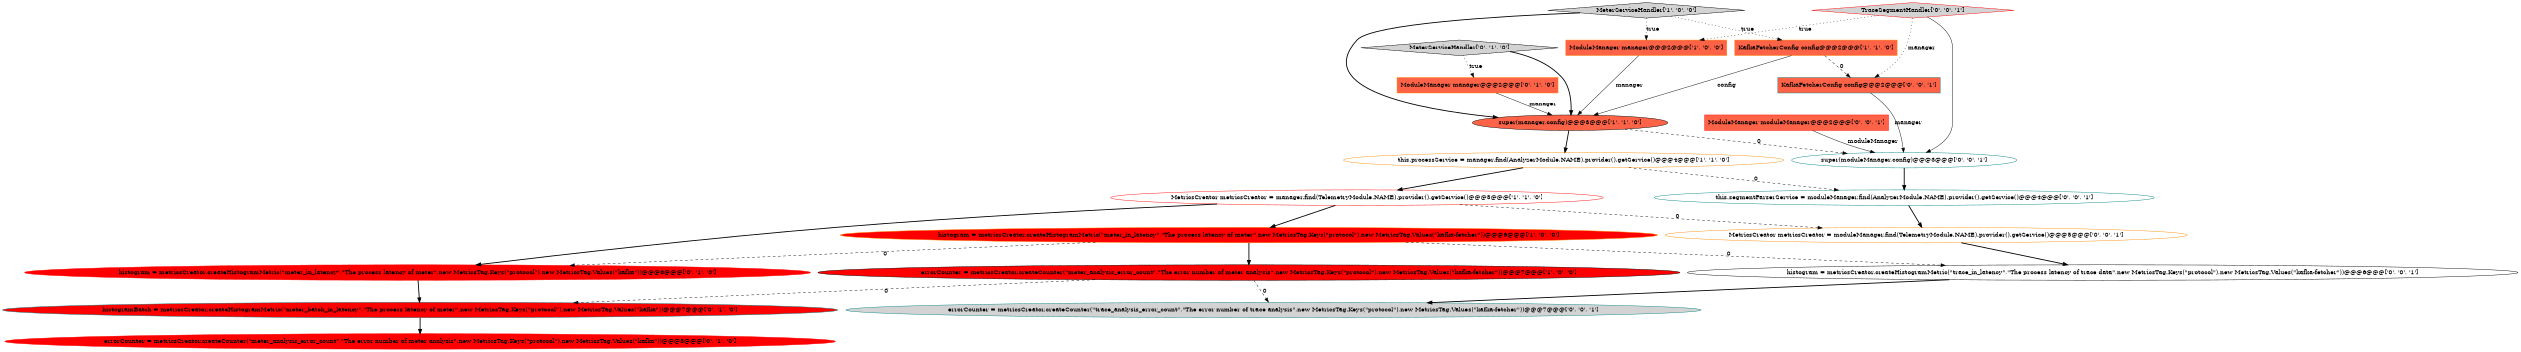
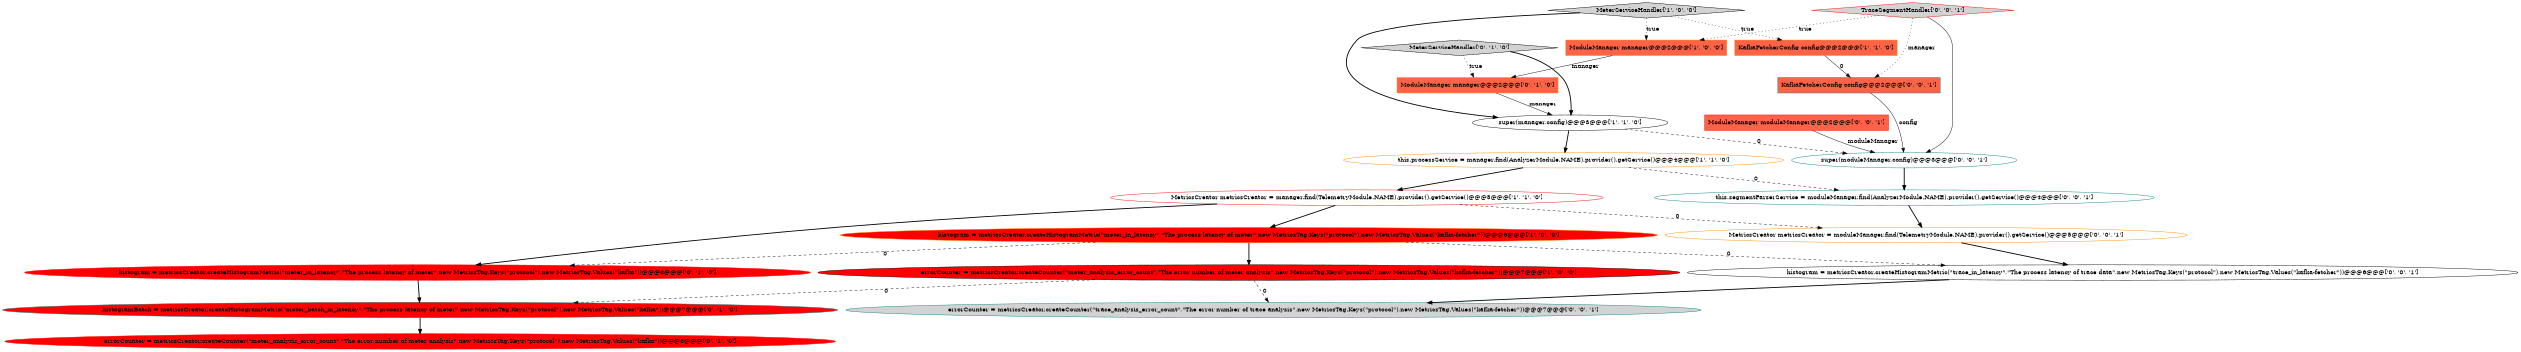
(1836, 65) -> (1836, 65)
(1610, 84) -> (1564, 66)
(1695, 85) -> none
(1570, 123) -> (1570, 123)
(1908, 123) -> (1908, 123)
